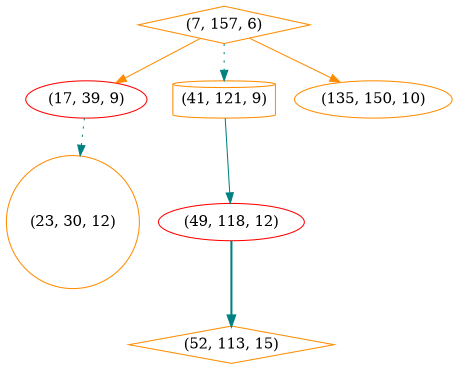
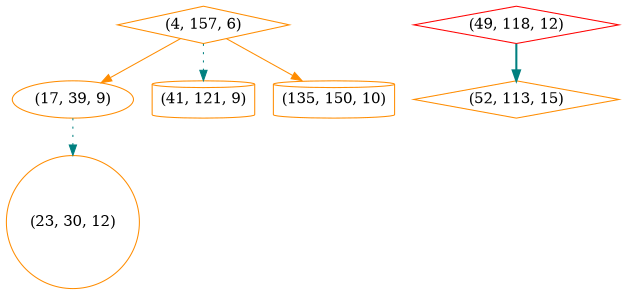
(224, 25) -> (203, 25)
(86, 99) -> (73, 99)
(373, 99) -> (334, 99)
(227, 155) -> none
(231, 222) -> (516, 25)
